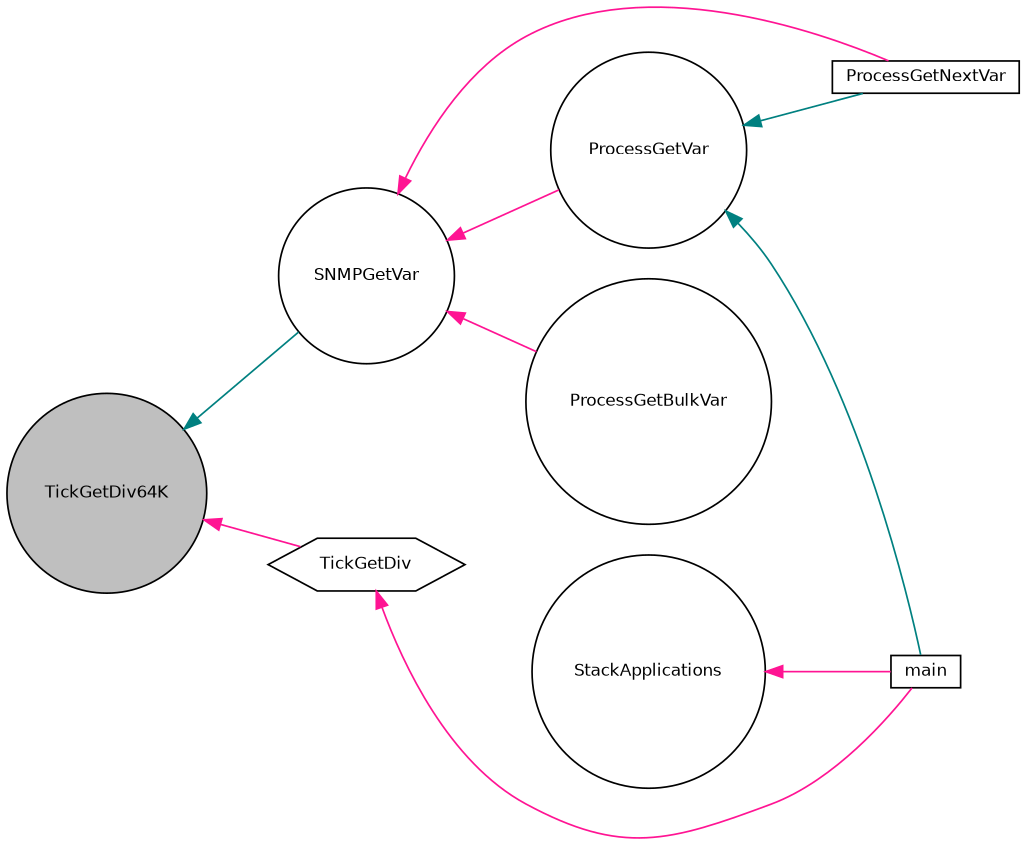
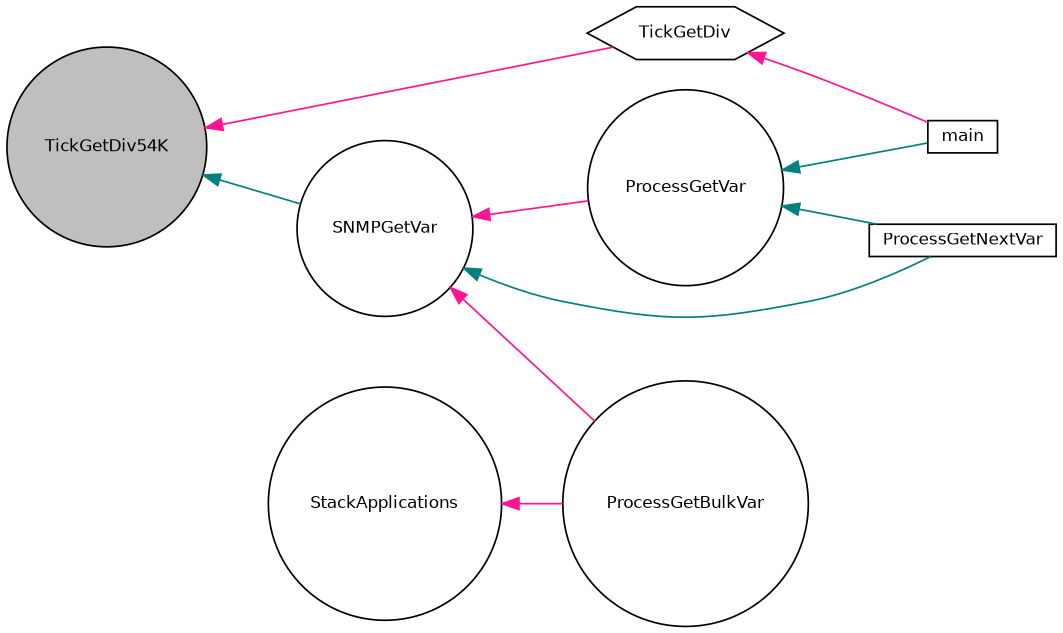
(615, 10) -> (707, 316)
(107, 493) -> (107, 147)
(837, 672) -> (541, 504)
